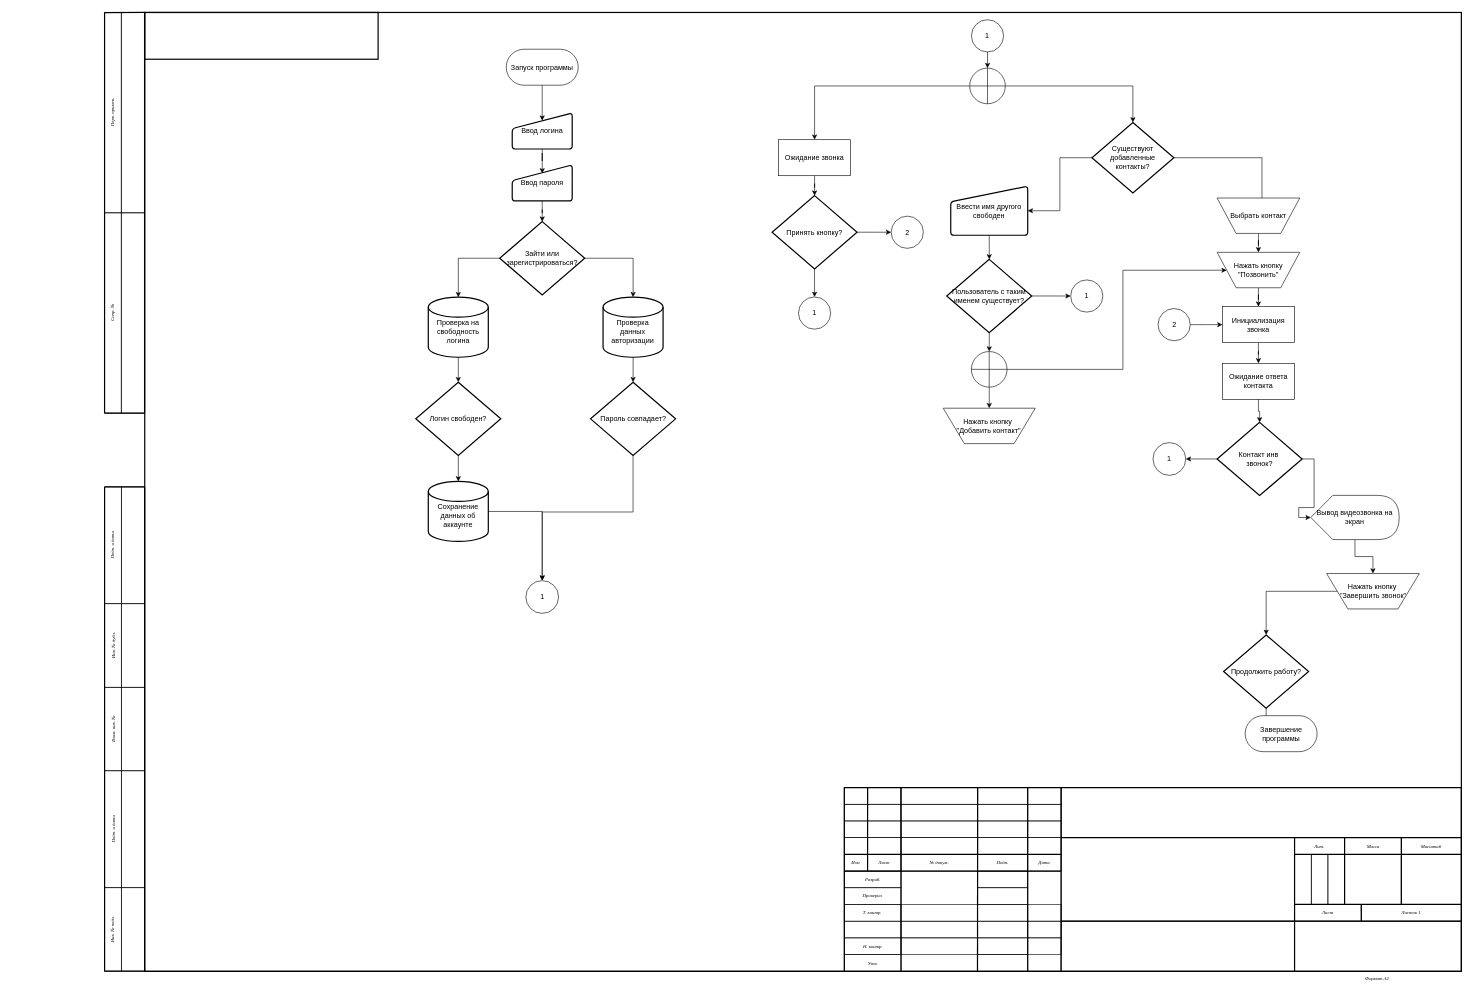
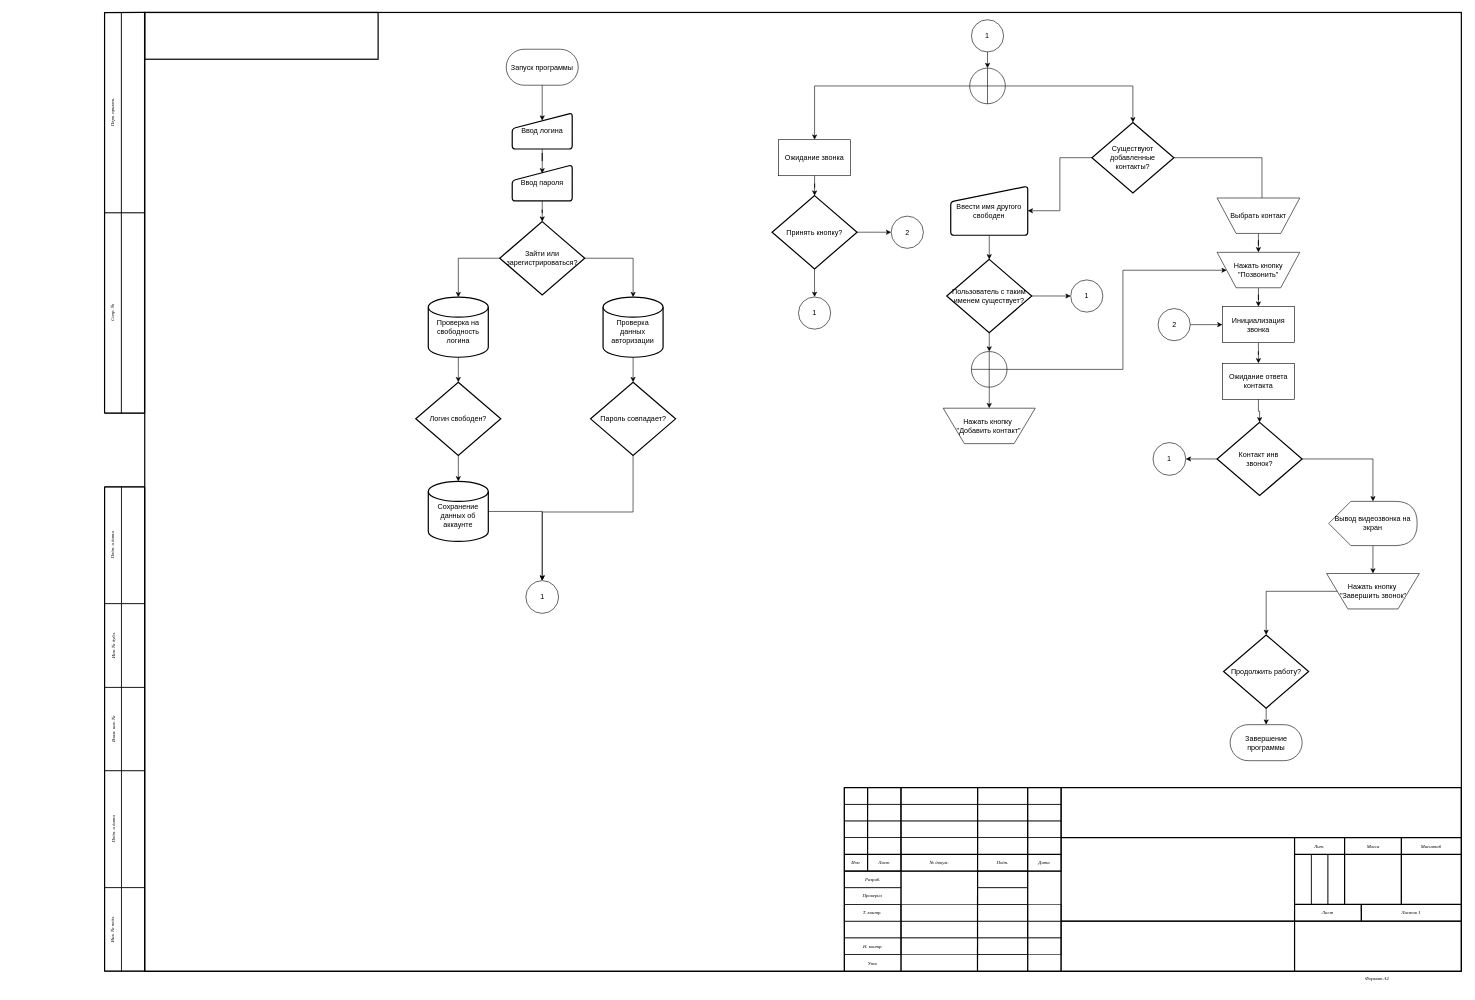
(1355, 518) -> (1373, 524)
(1281, 734) -> (1266, 743)
